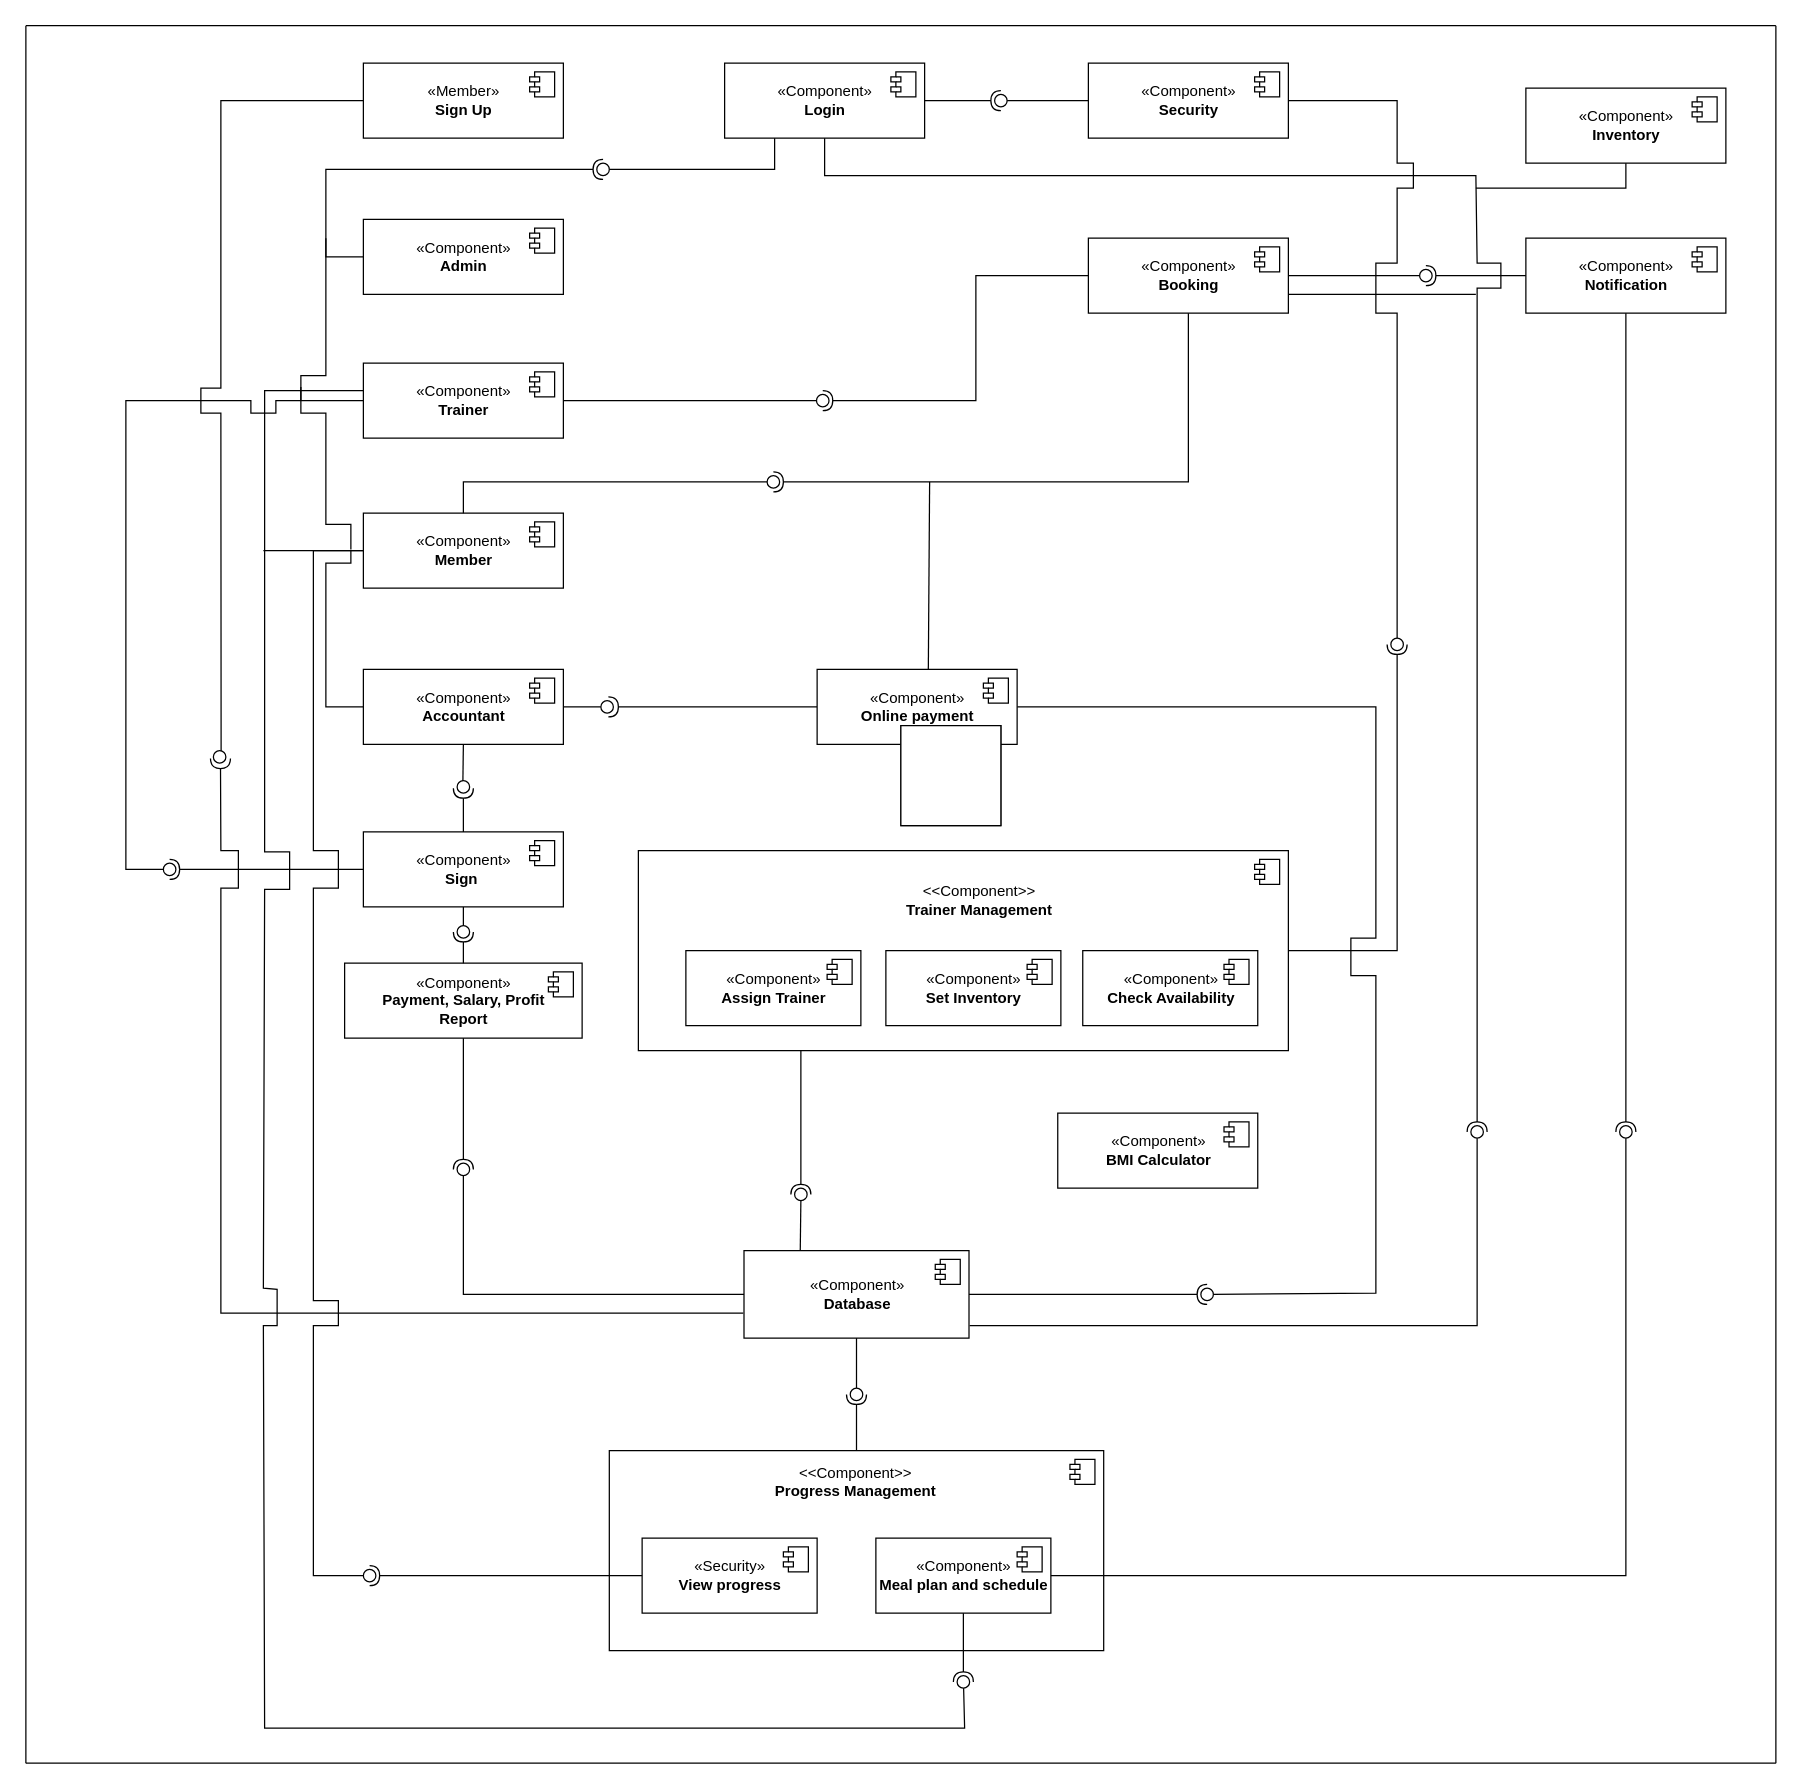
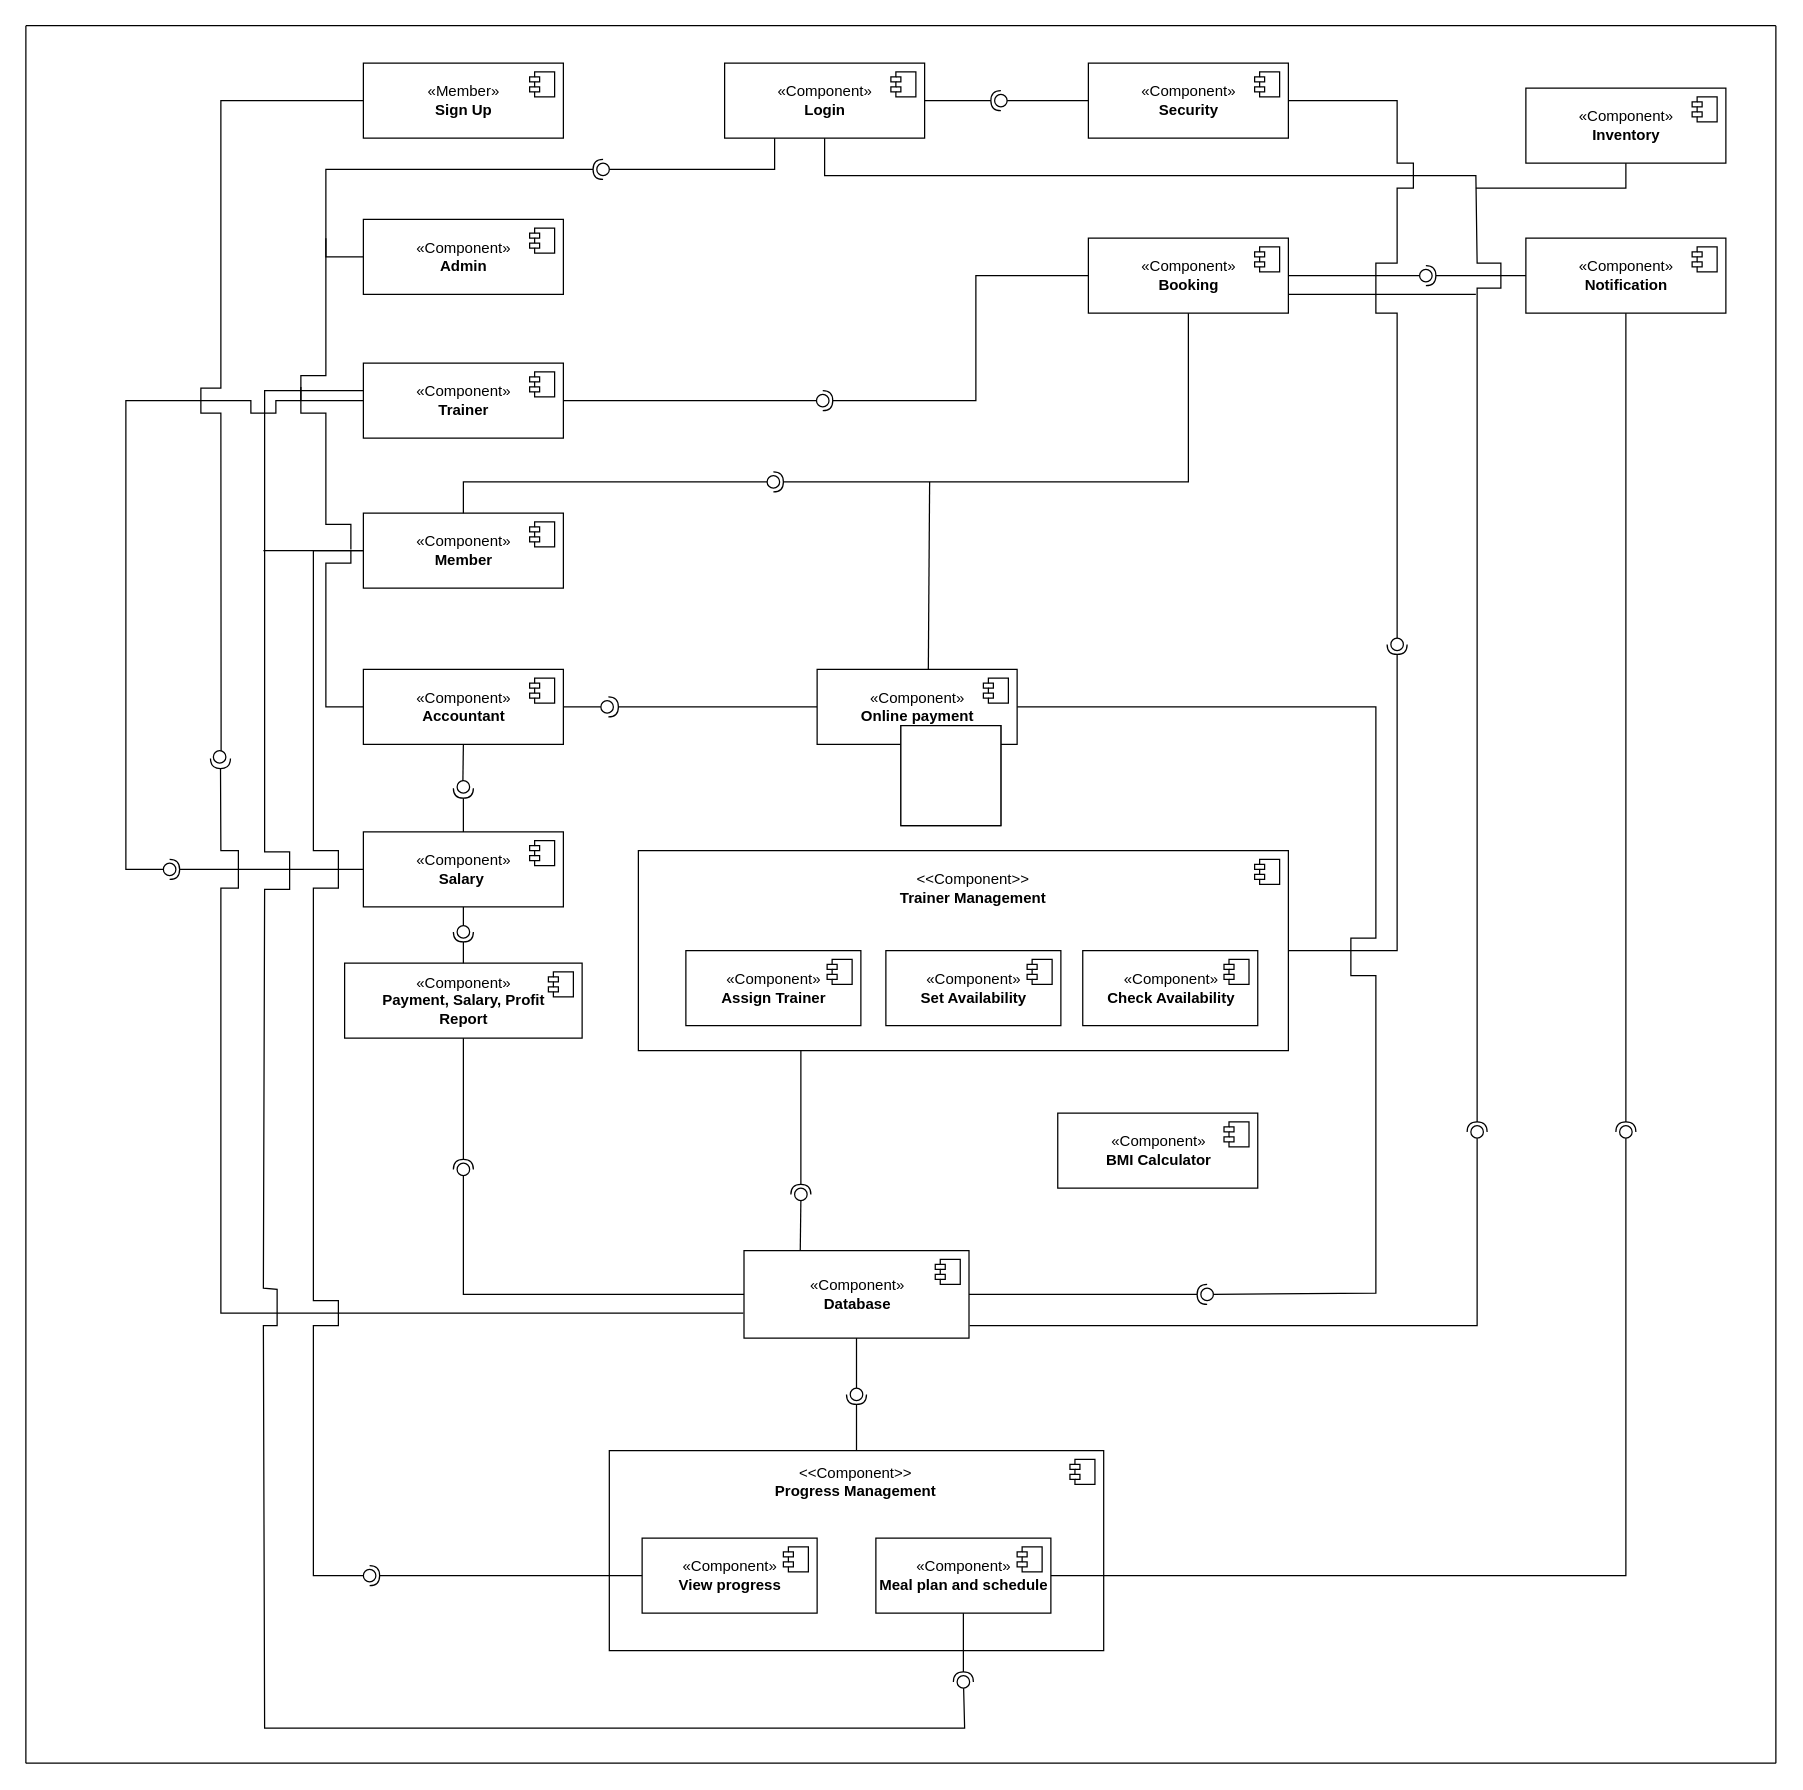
(464, 869) -> (464, 869)
(979, 901) -> (973, 888)
(974, 988) -> (974, 988)
(730, 1576) -> (730, 1576)
